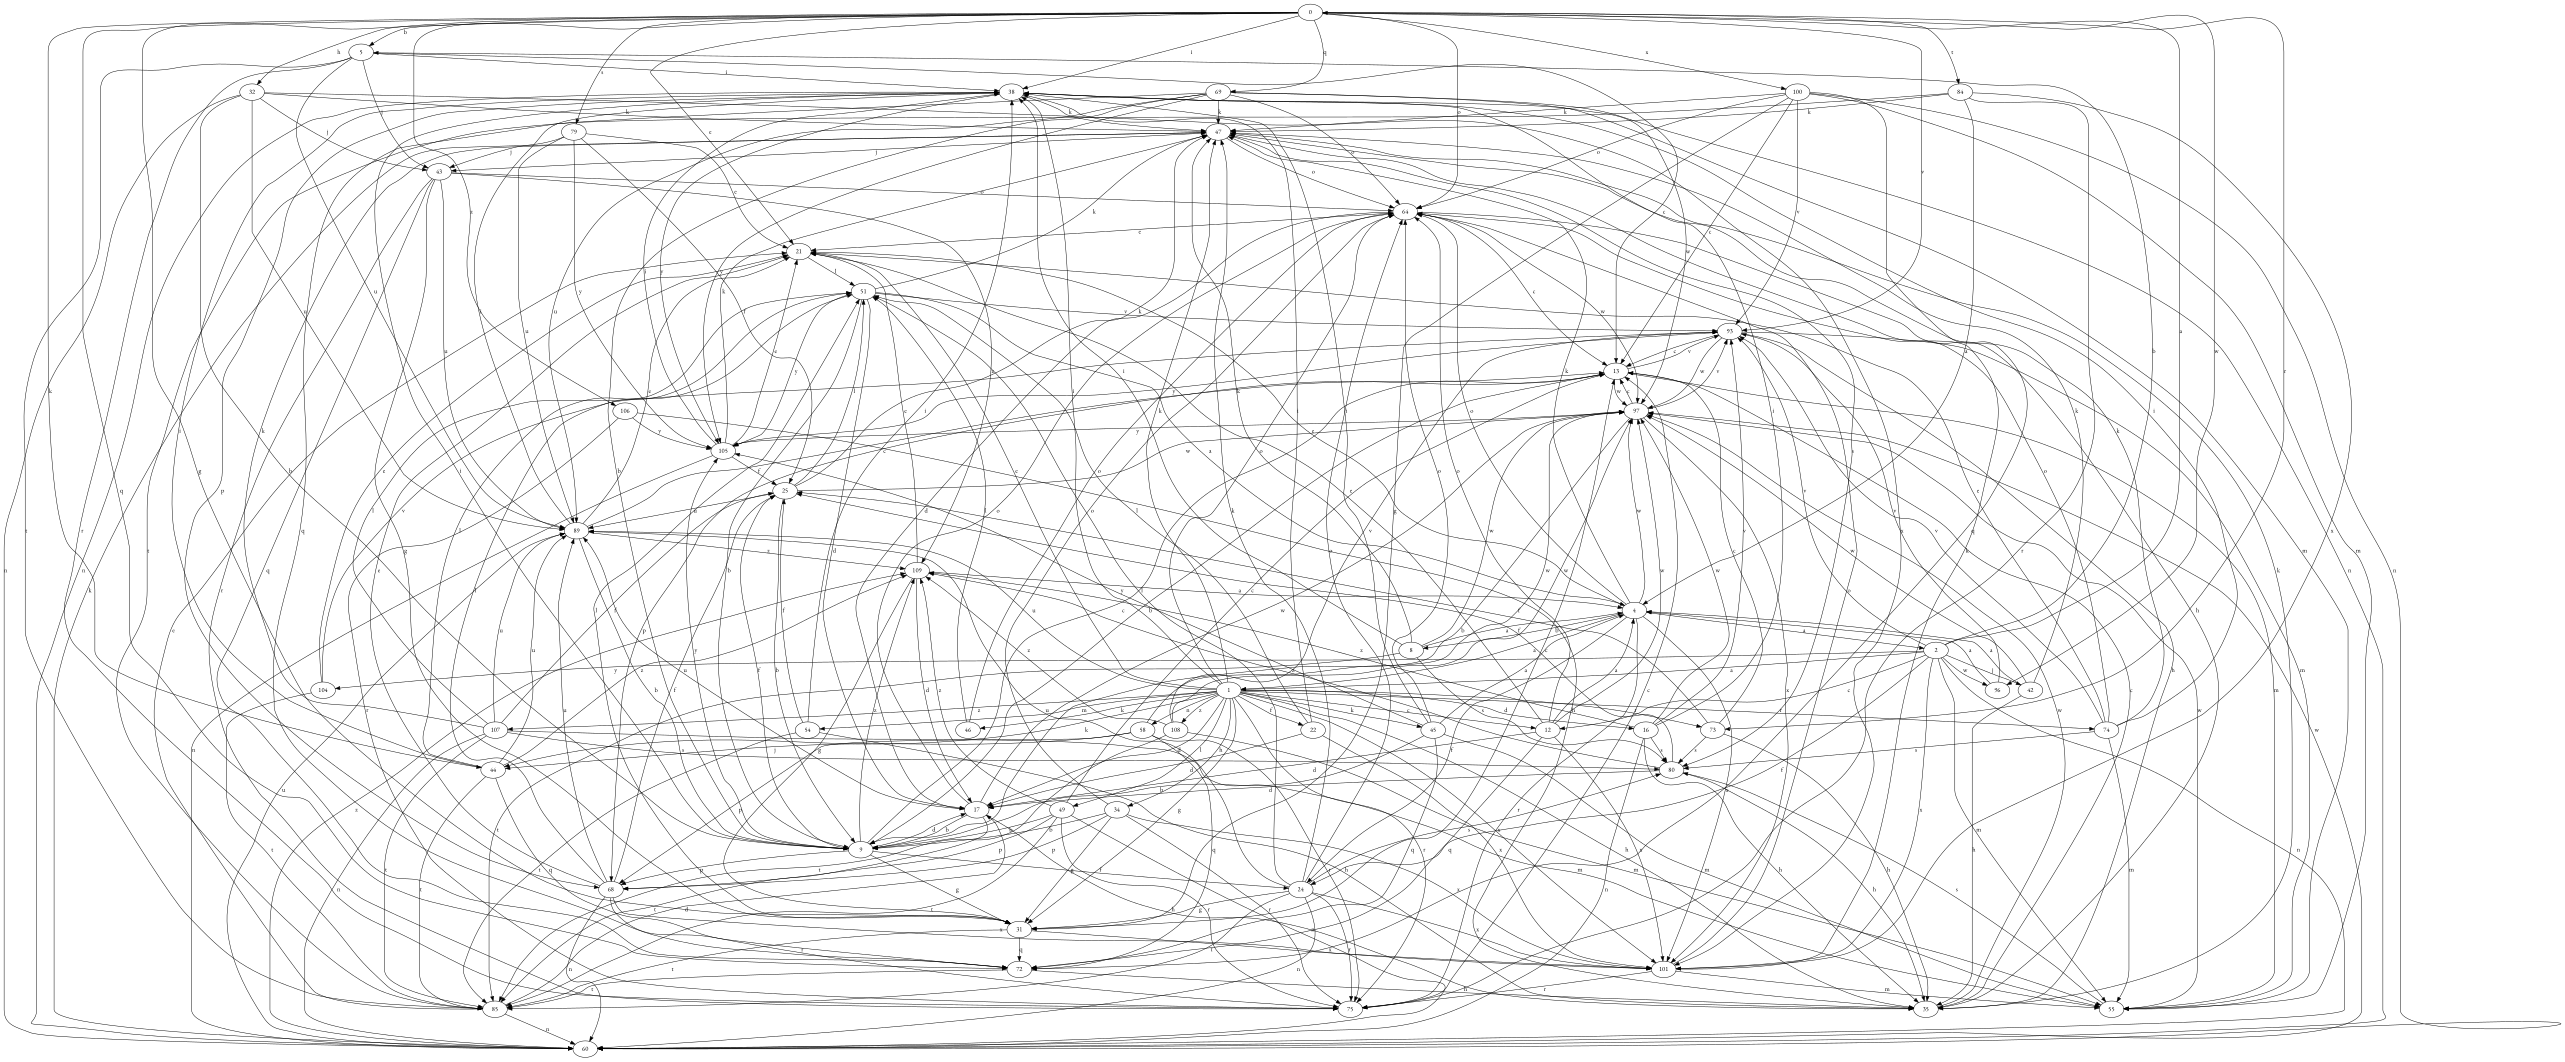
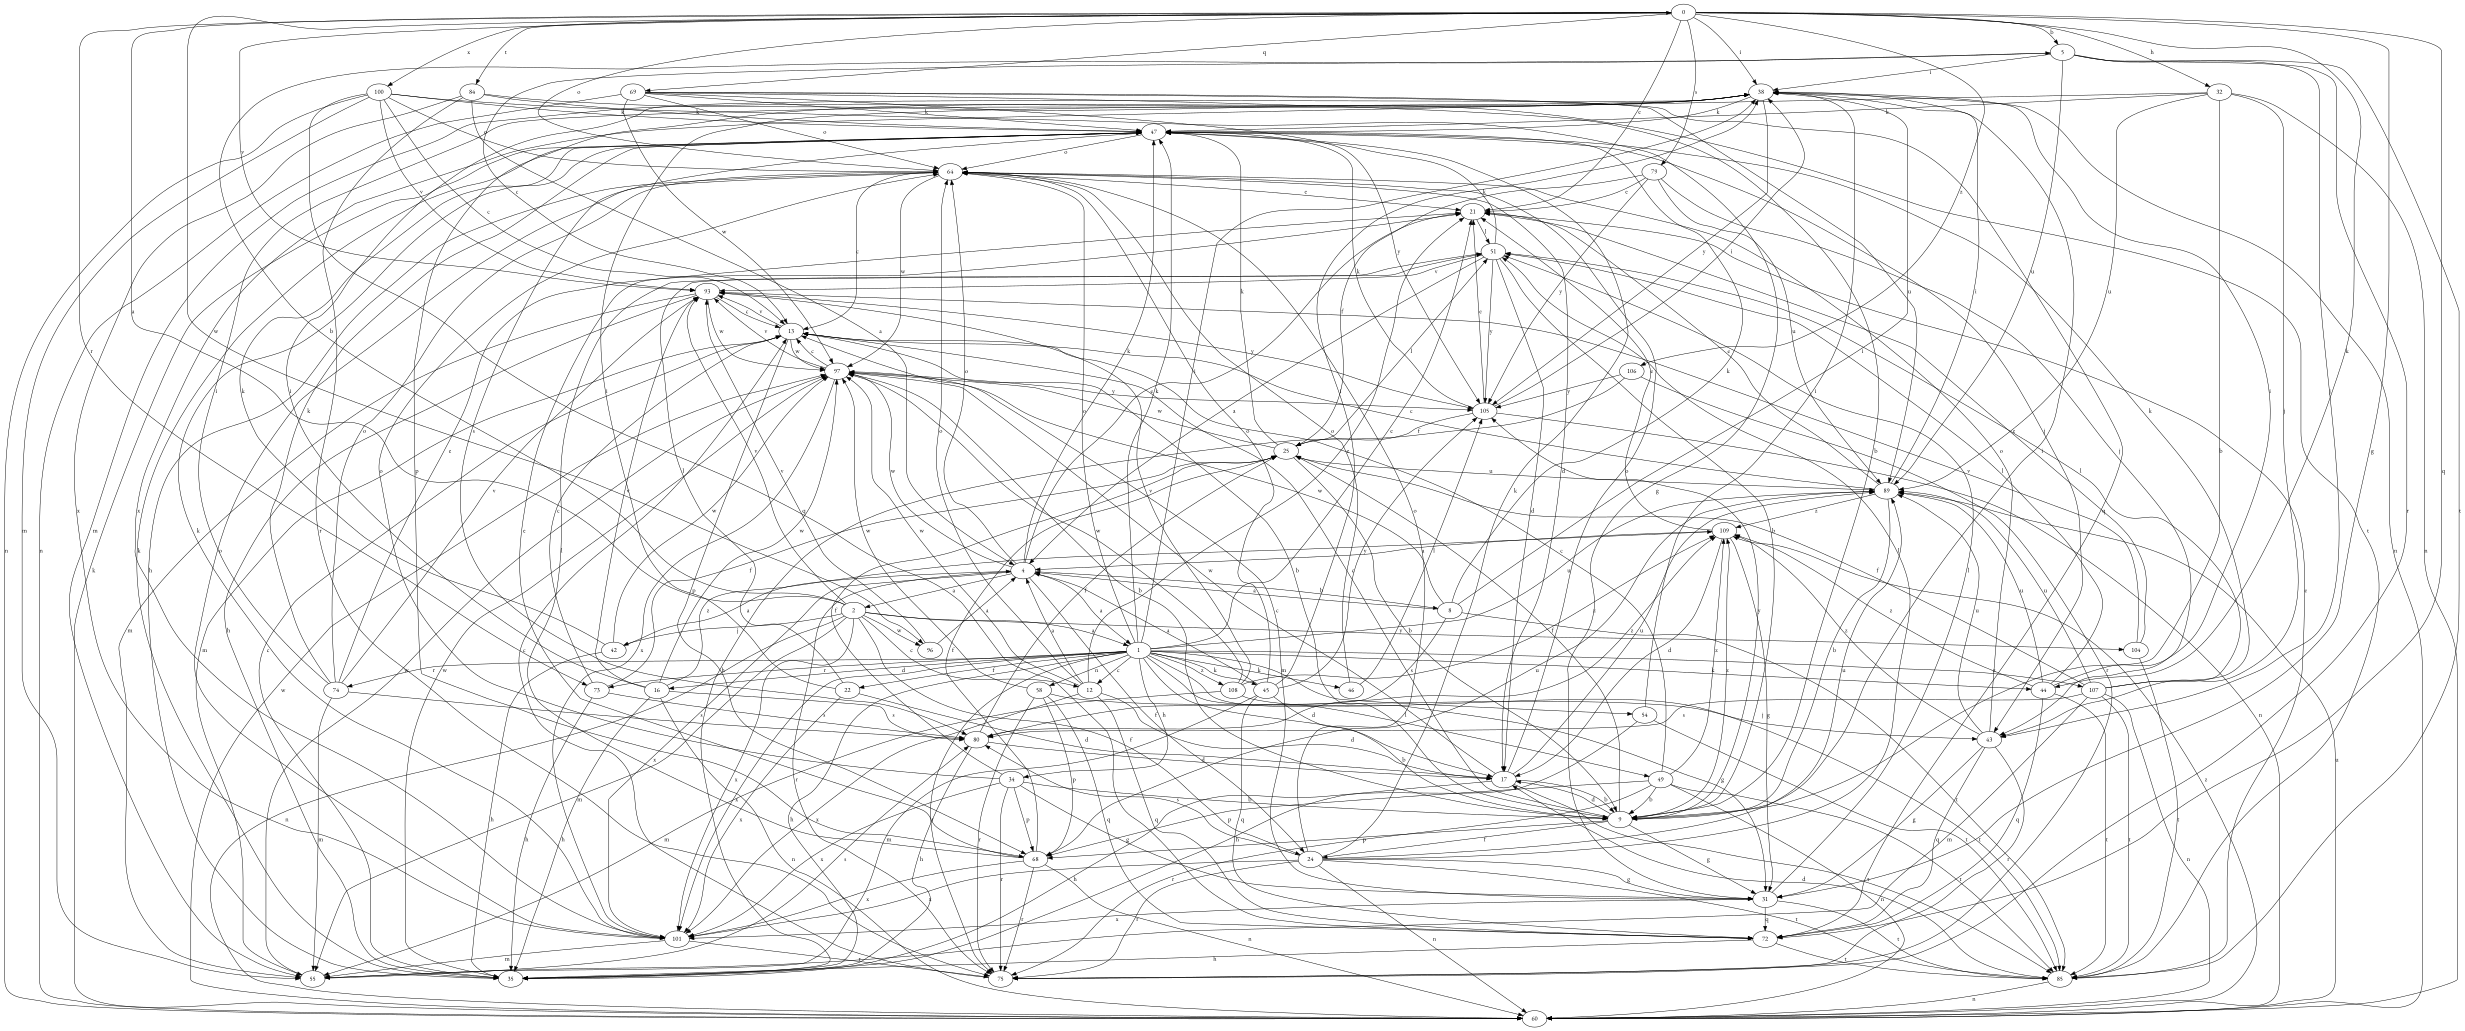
(985, 495) -> (1429, 559)
(782, 614) -> (929, 557)
(805, 745) -> (1628, 703)
